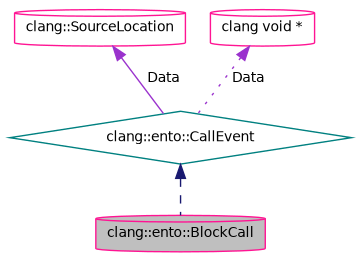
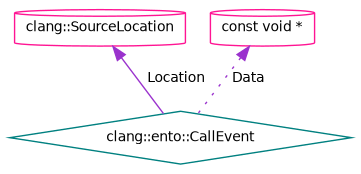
(262, 28) -> (262, 28)
(162, 79) -> (174, 79)
(181, 234) -> none
